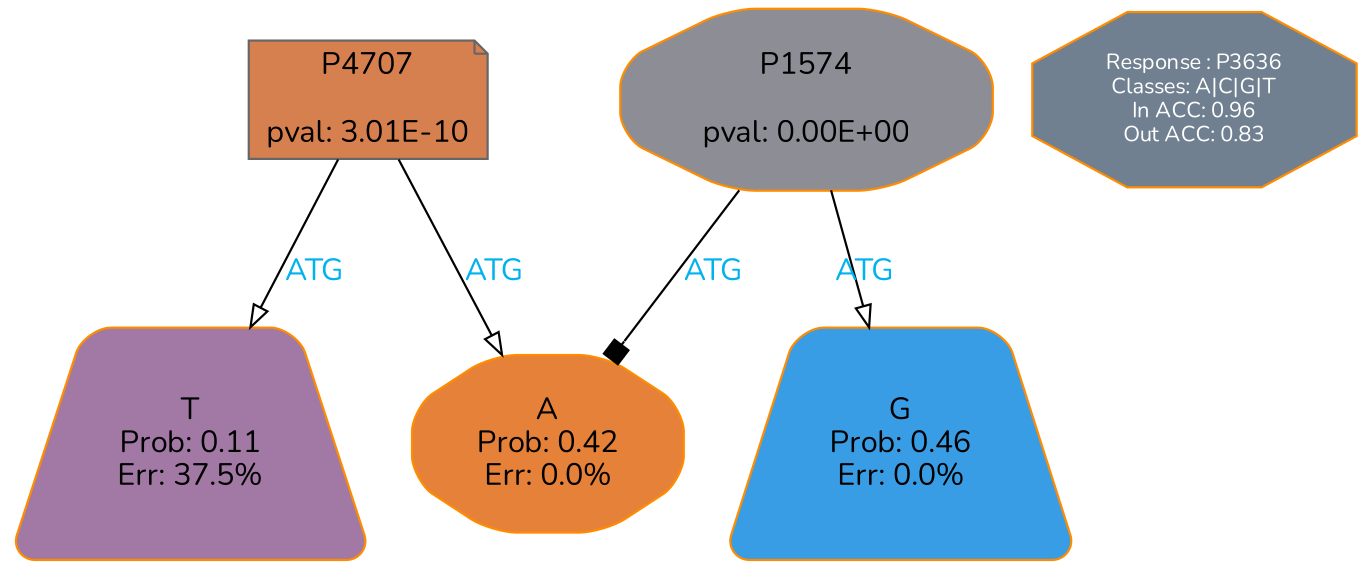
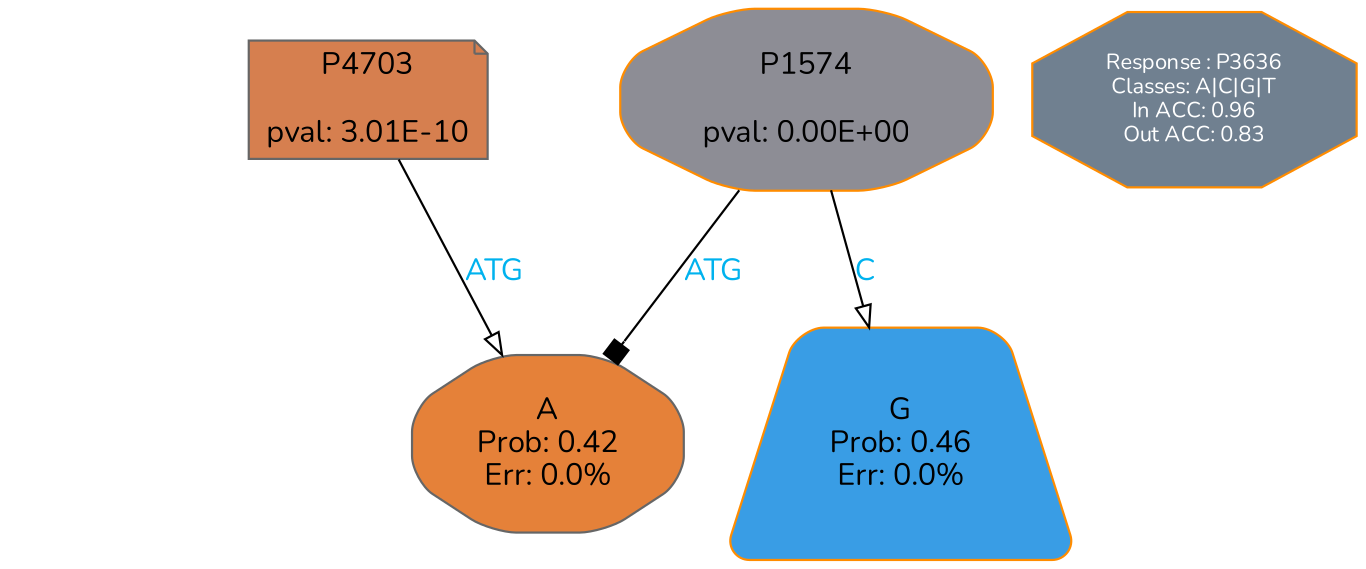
(368, 100) -> (368, 100)
(866, 272) -> (866, 272)
(191, 444) -> none
(548, 444) -> (548, 444)
